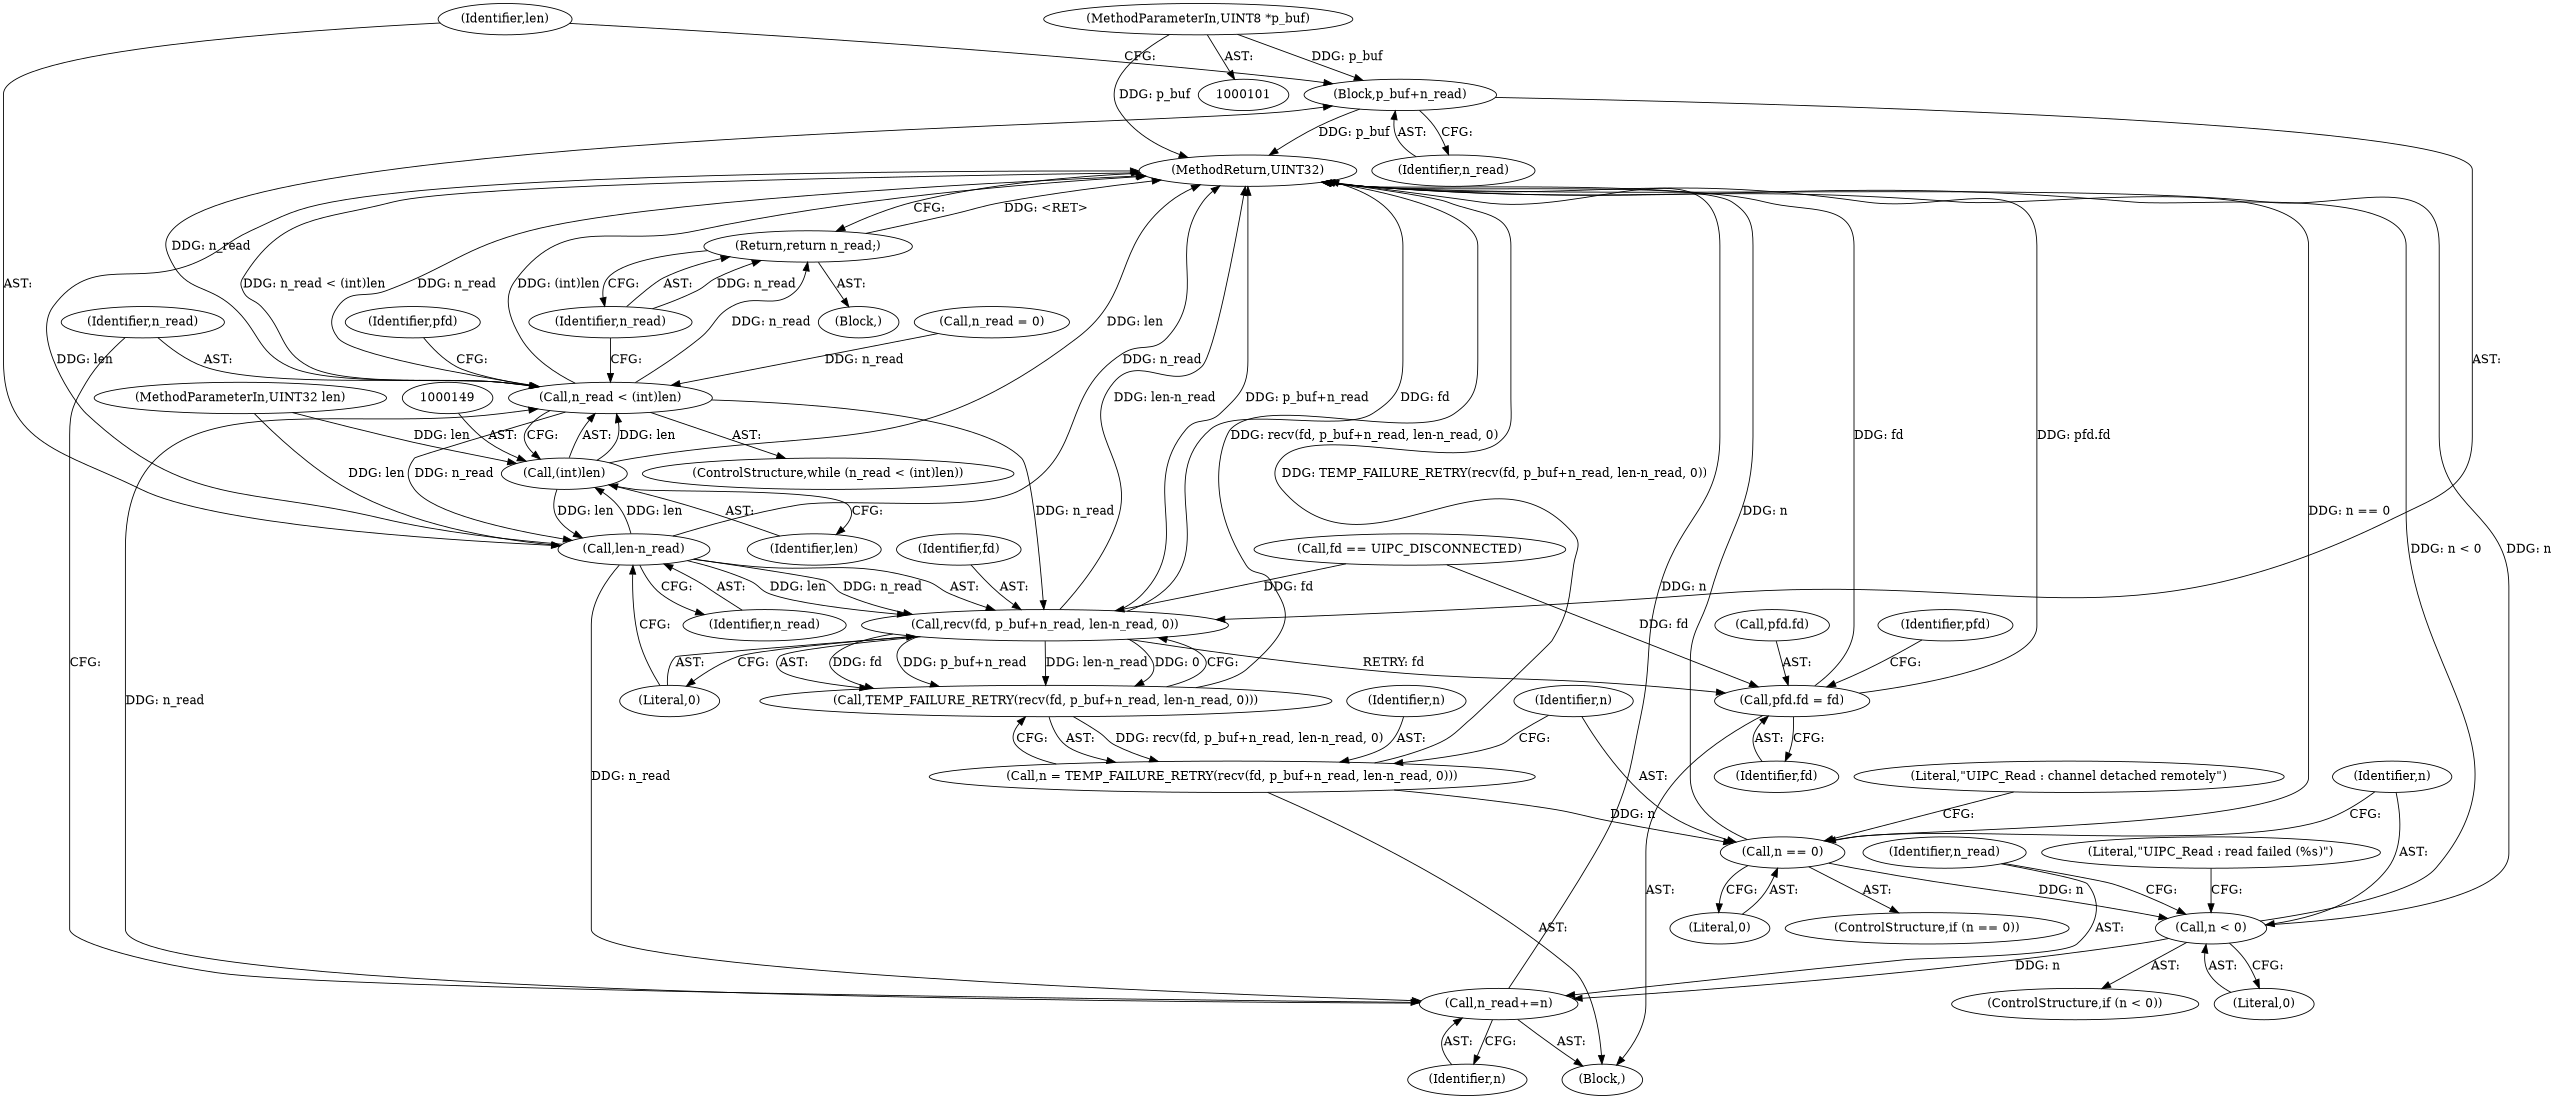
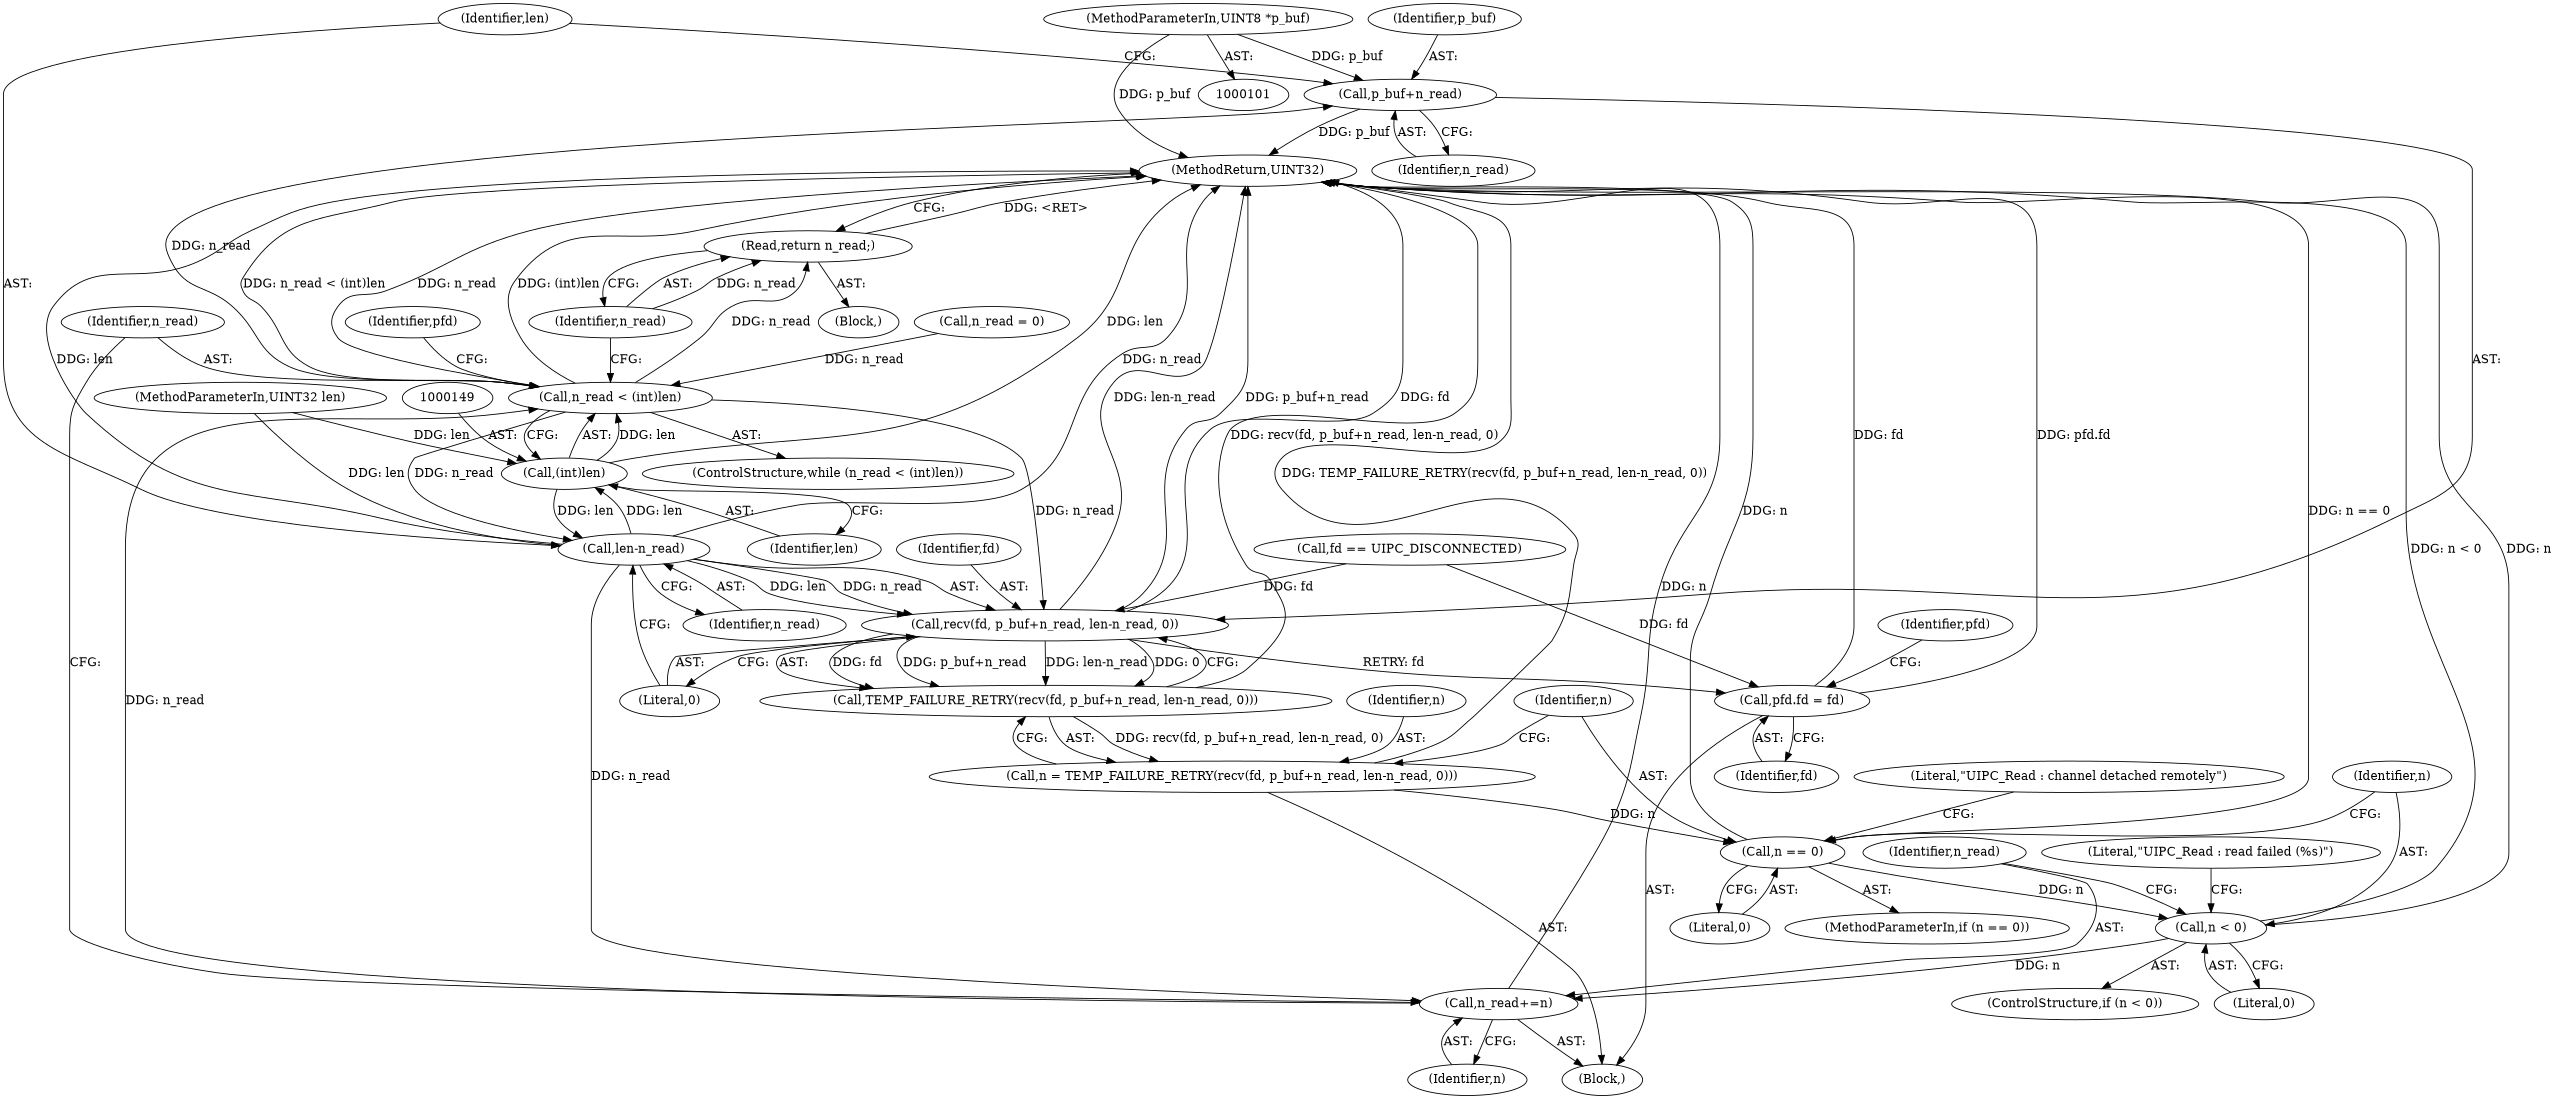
none -> (1445, 19)
(1400, 95) -> (1400, 95)
(808, 246) -> (808, 246)
(1772, 625) -> none
(1927, 928) -> (1927, 928)
